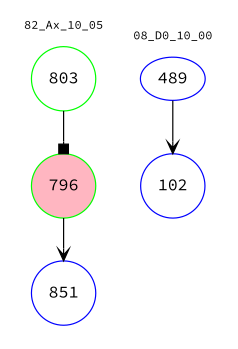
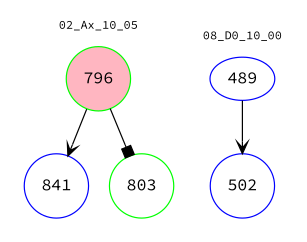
(64, 26) -> (99, 26)
(64, 126) -> (118, 127)
(173, 186) -> (242, 186)
(64, 293) -> (56, 186)
